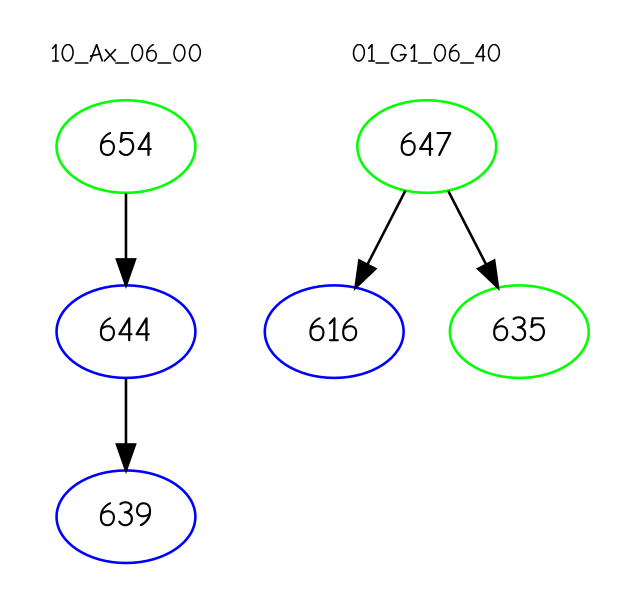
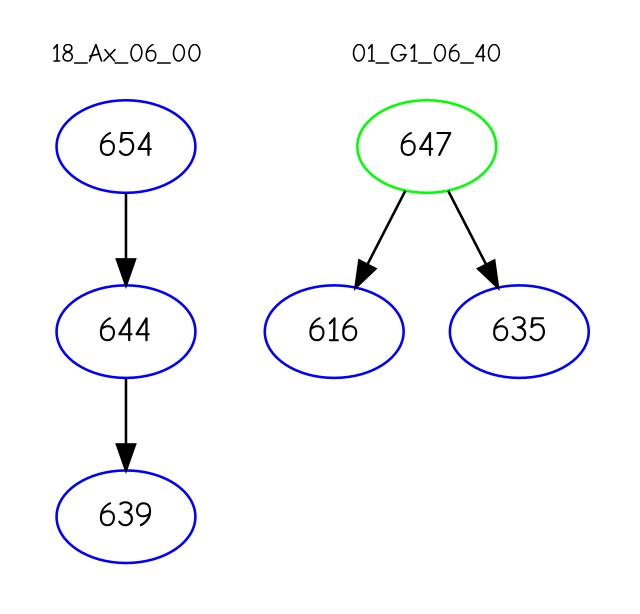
(127, 55) -> (127, 55)
(126, 147) -> (126, 147)
(519, 332) -> (519, 332)
